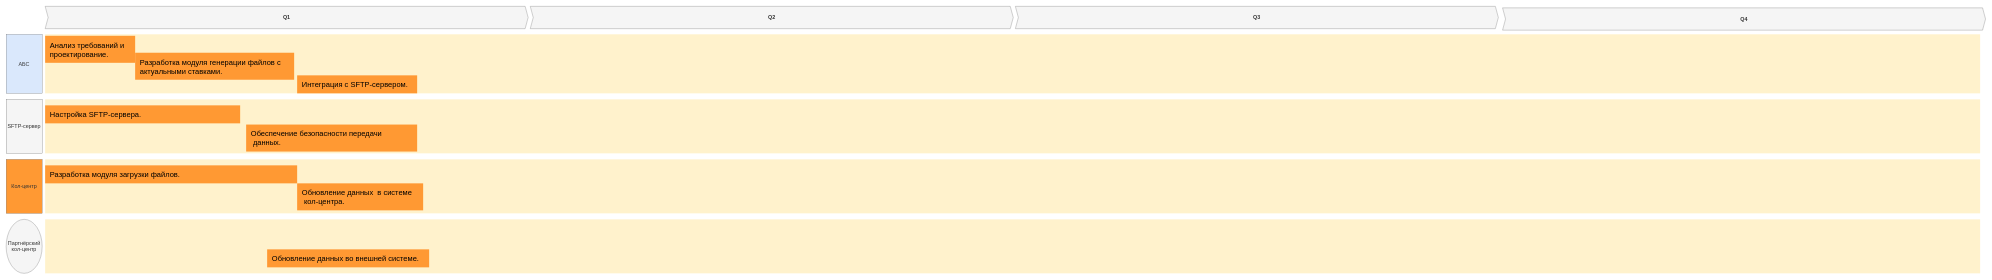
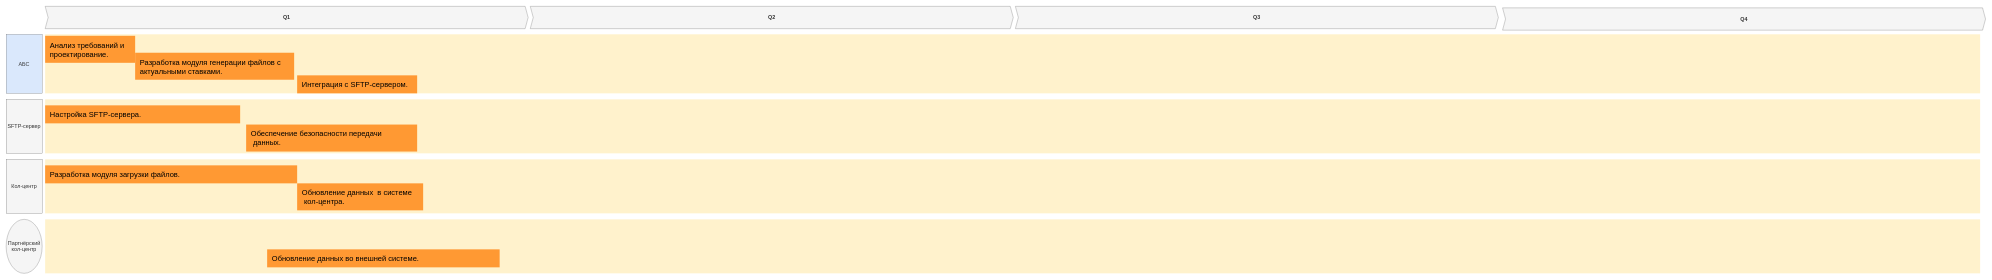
(24, 186) -> (24, 186)
(348, 258) -> (383, 258)
